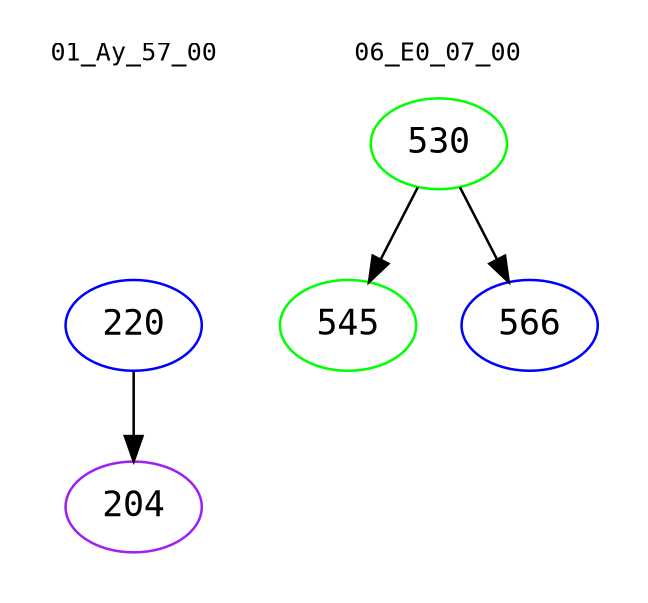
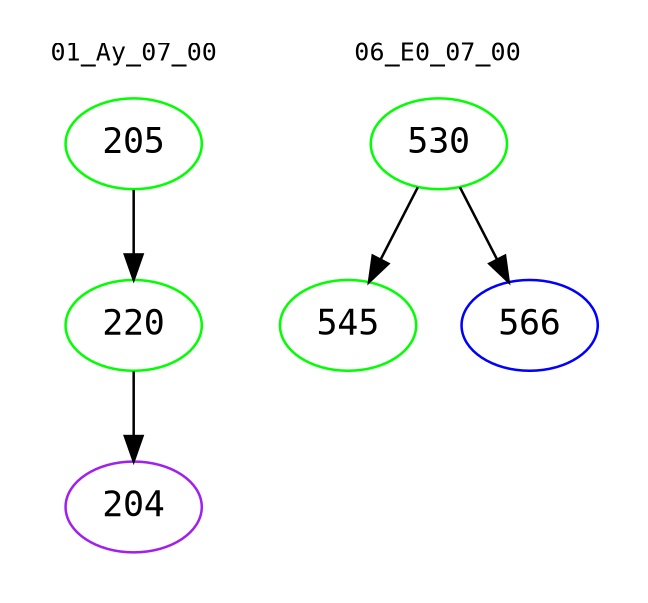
(135, 54) -> (135, 54)
none -> (134, 144)
(134, 325) -> (134, 325)
